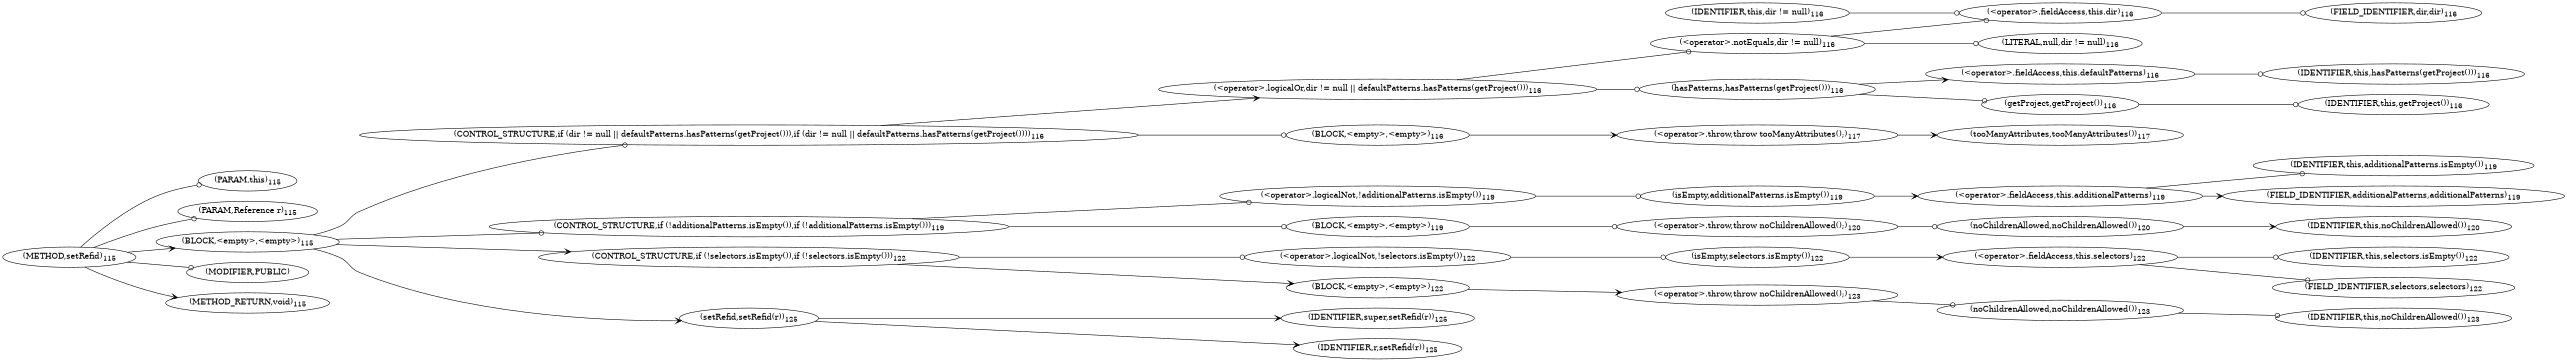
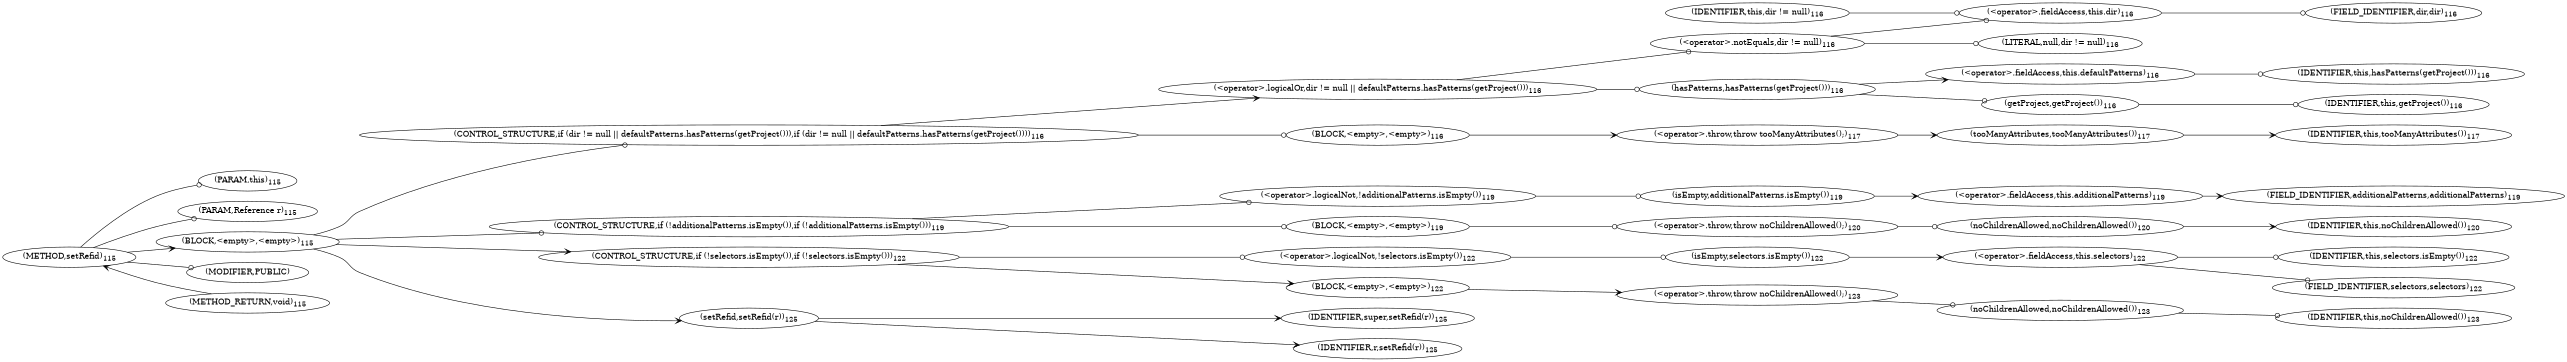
none -> (2394, 135)
(2394, 166) -> none
(128, 284) -> (160, 283)
